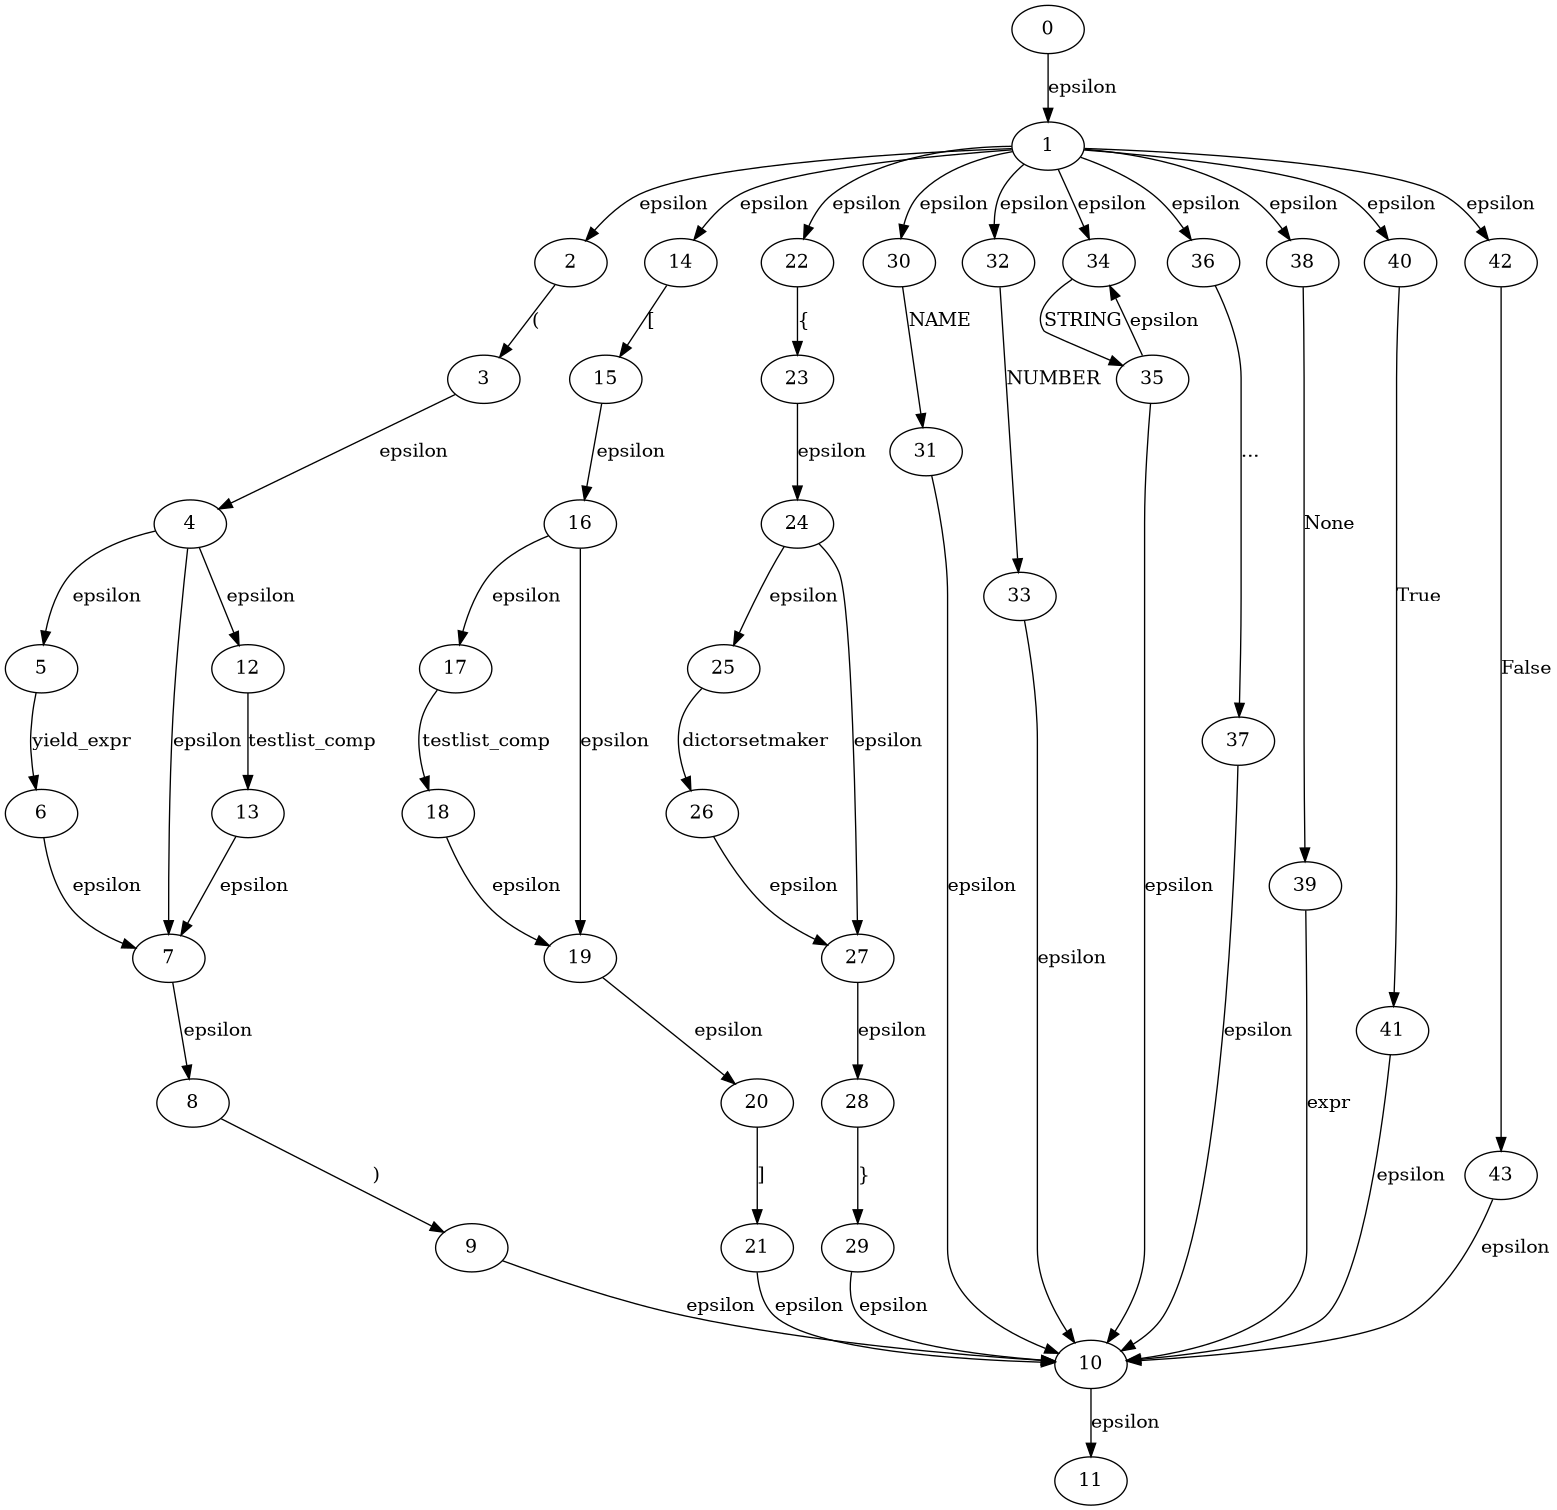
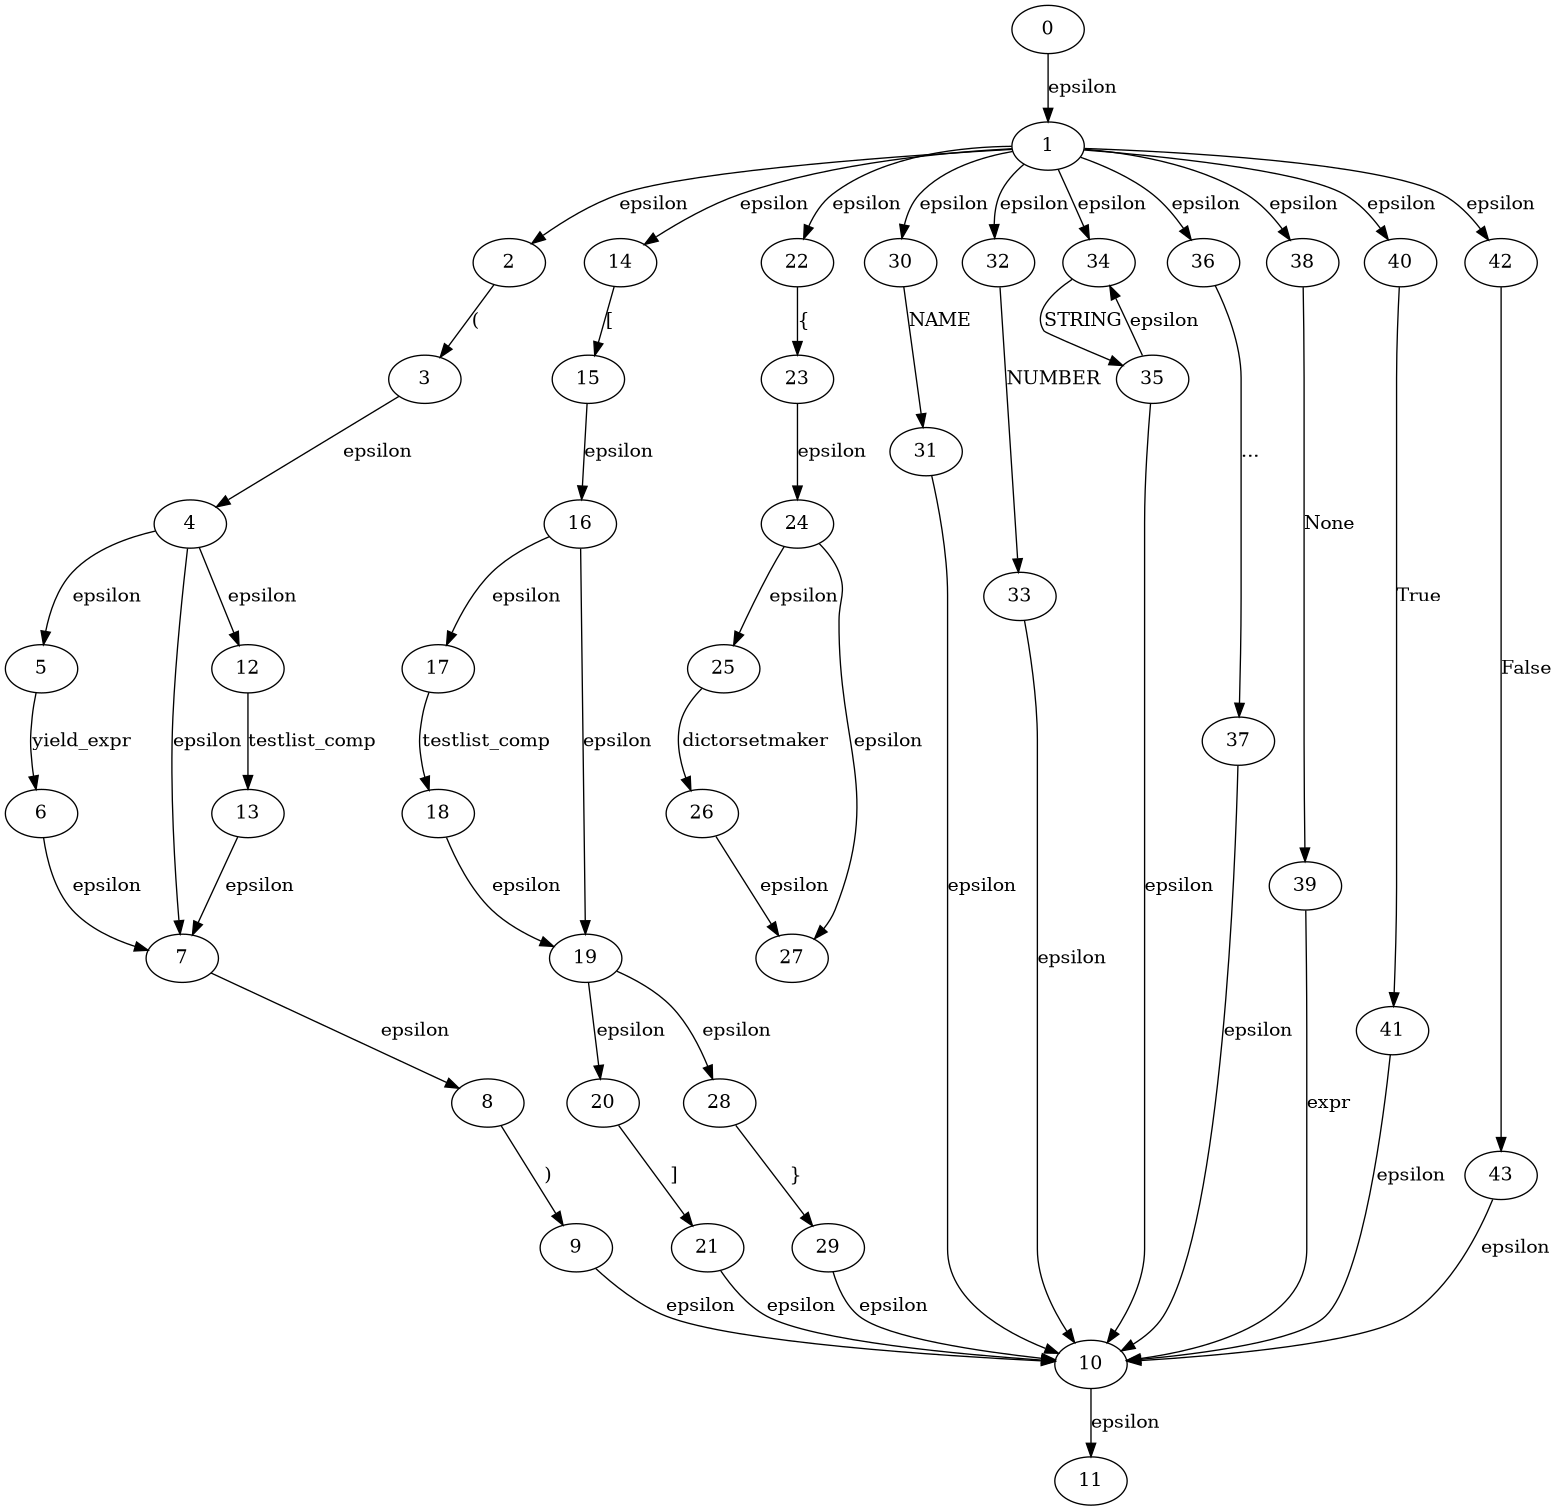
(858, 1024) -> (673, 1008)
